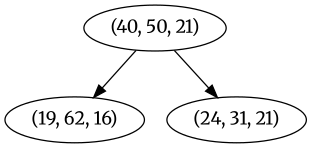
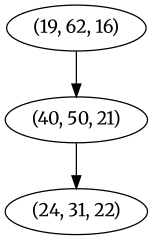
(119, 69) -> (76, 68)
(237, 120) -> (76, 212)
